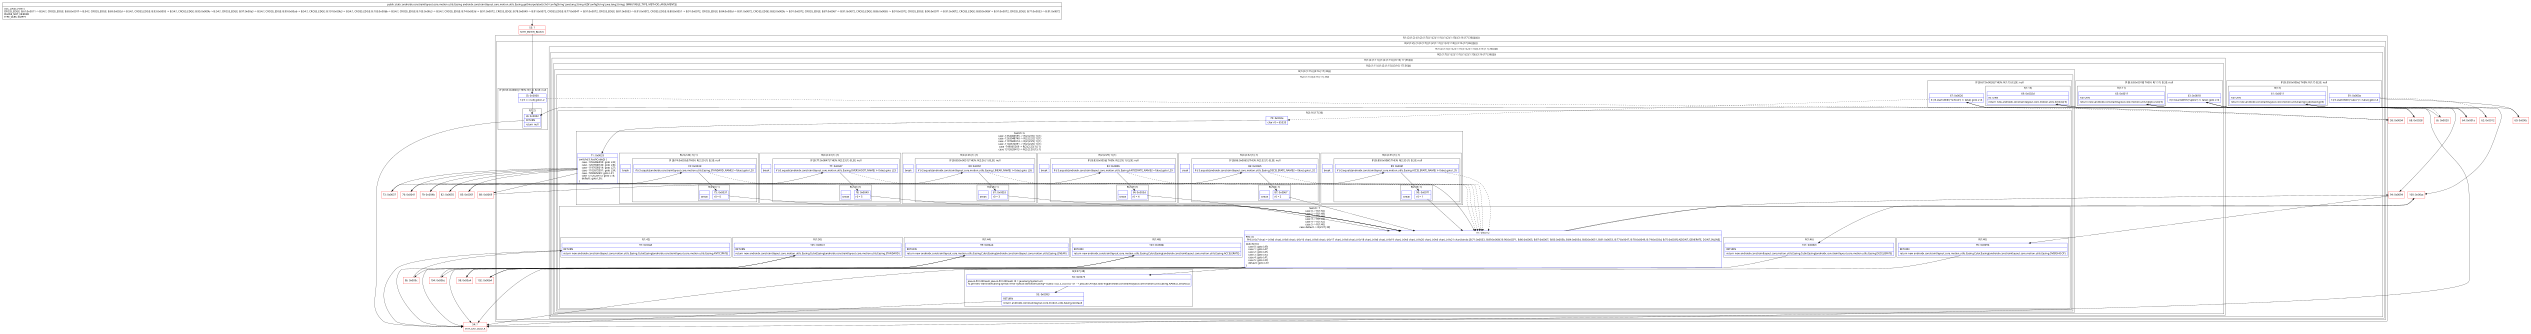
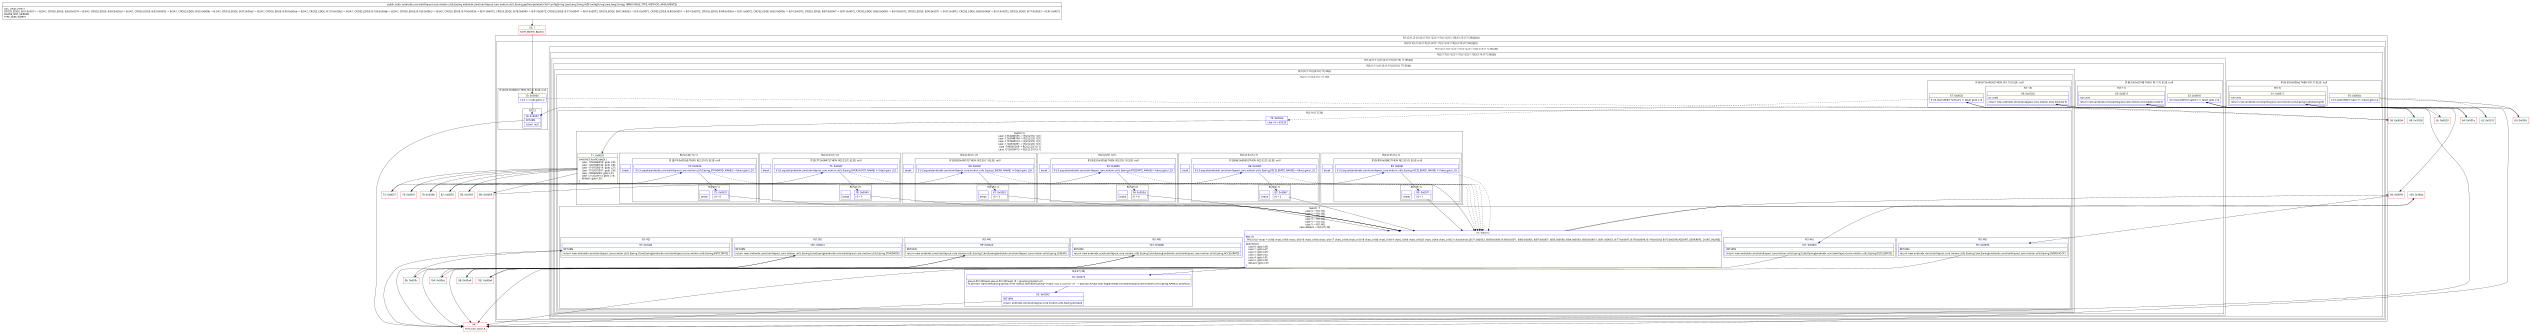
(2501, 113) -> (1685, 323)
